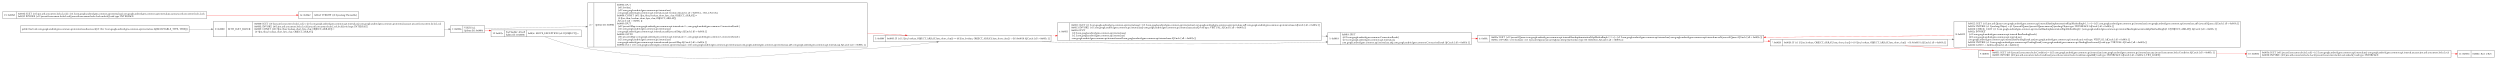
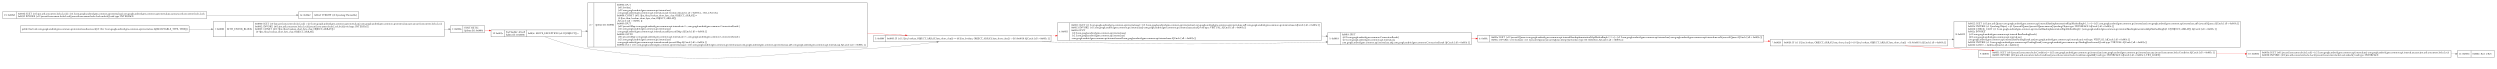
(252, 15) -> (252, 15)
(470, 28) -> (471, 28)
(535, 28) -> (584, 31)
(239, 29) -> (240, 29)
(1860, 36) -> none
(2453, 54) -> (2453, 54)
